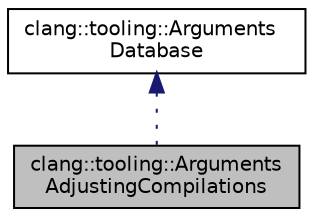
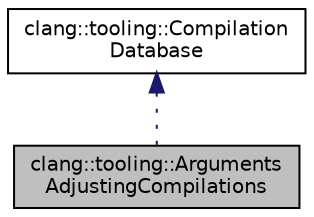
(157, 41) -> (157, 41)
